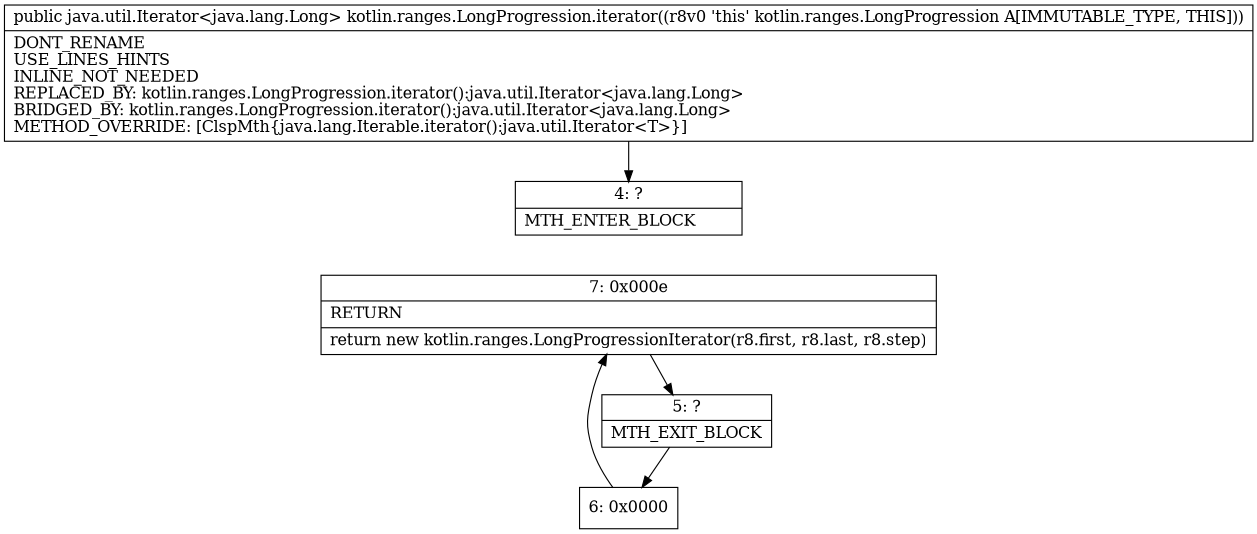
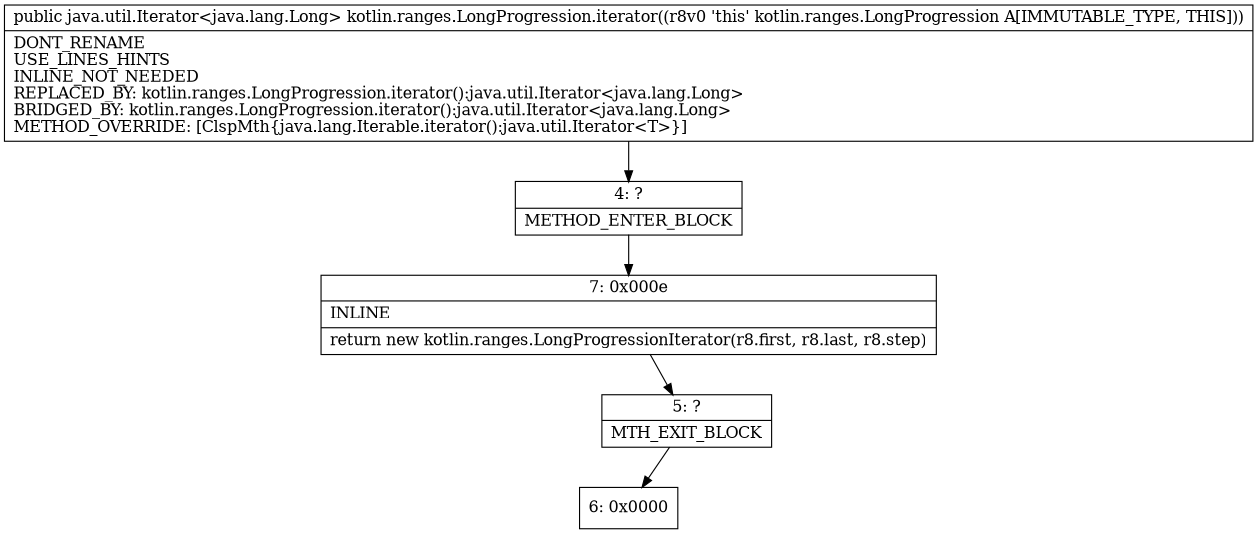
(610, 221) -> (629, 221)
(366, 314) -> (361, 314)
(588, 428) -> (629, 249)
